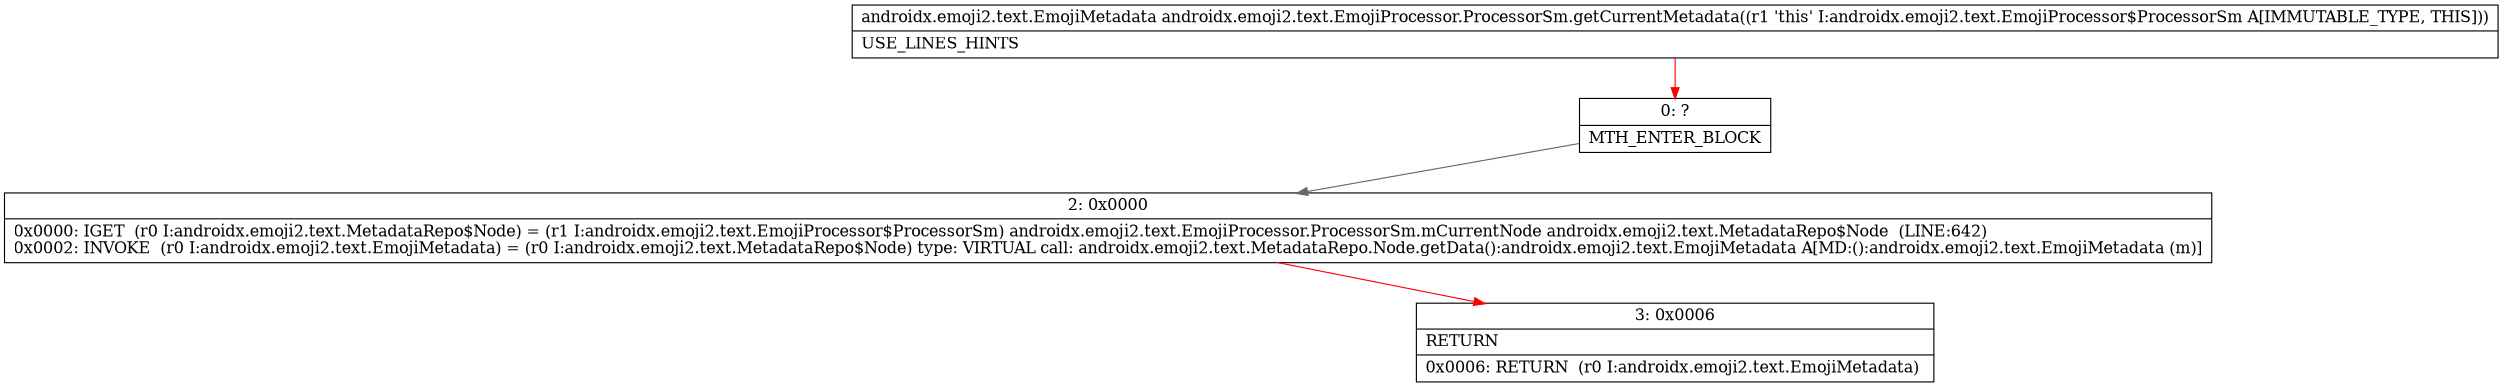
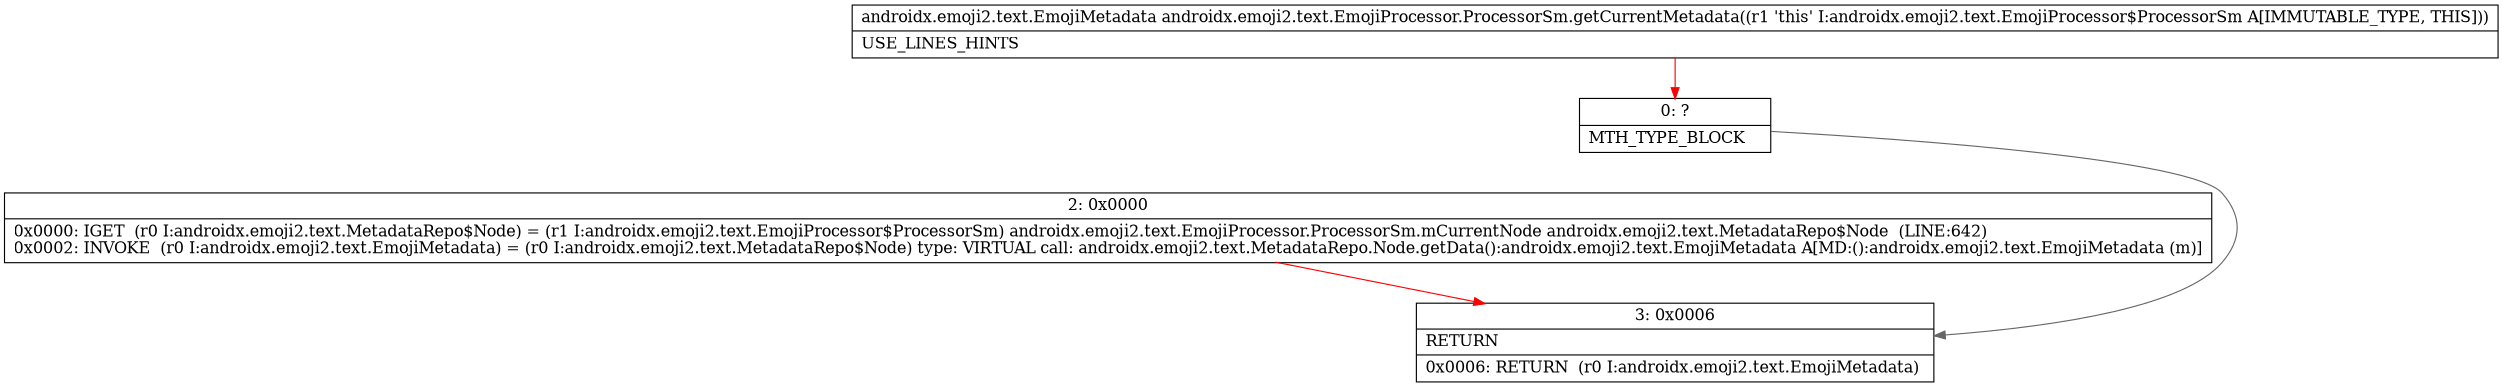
(1675, 138) -> (1667, 138)
(1443, 167) -> (2181, 176)
